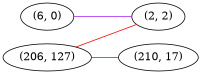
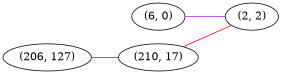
(106, 36) -> (207, 36)
